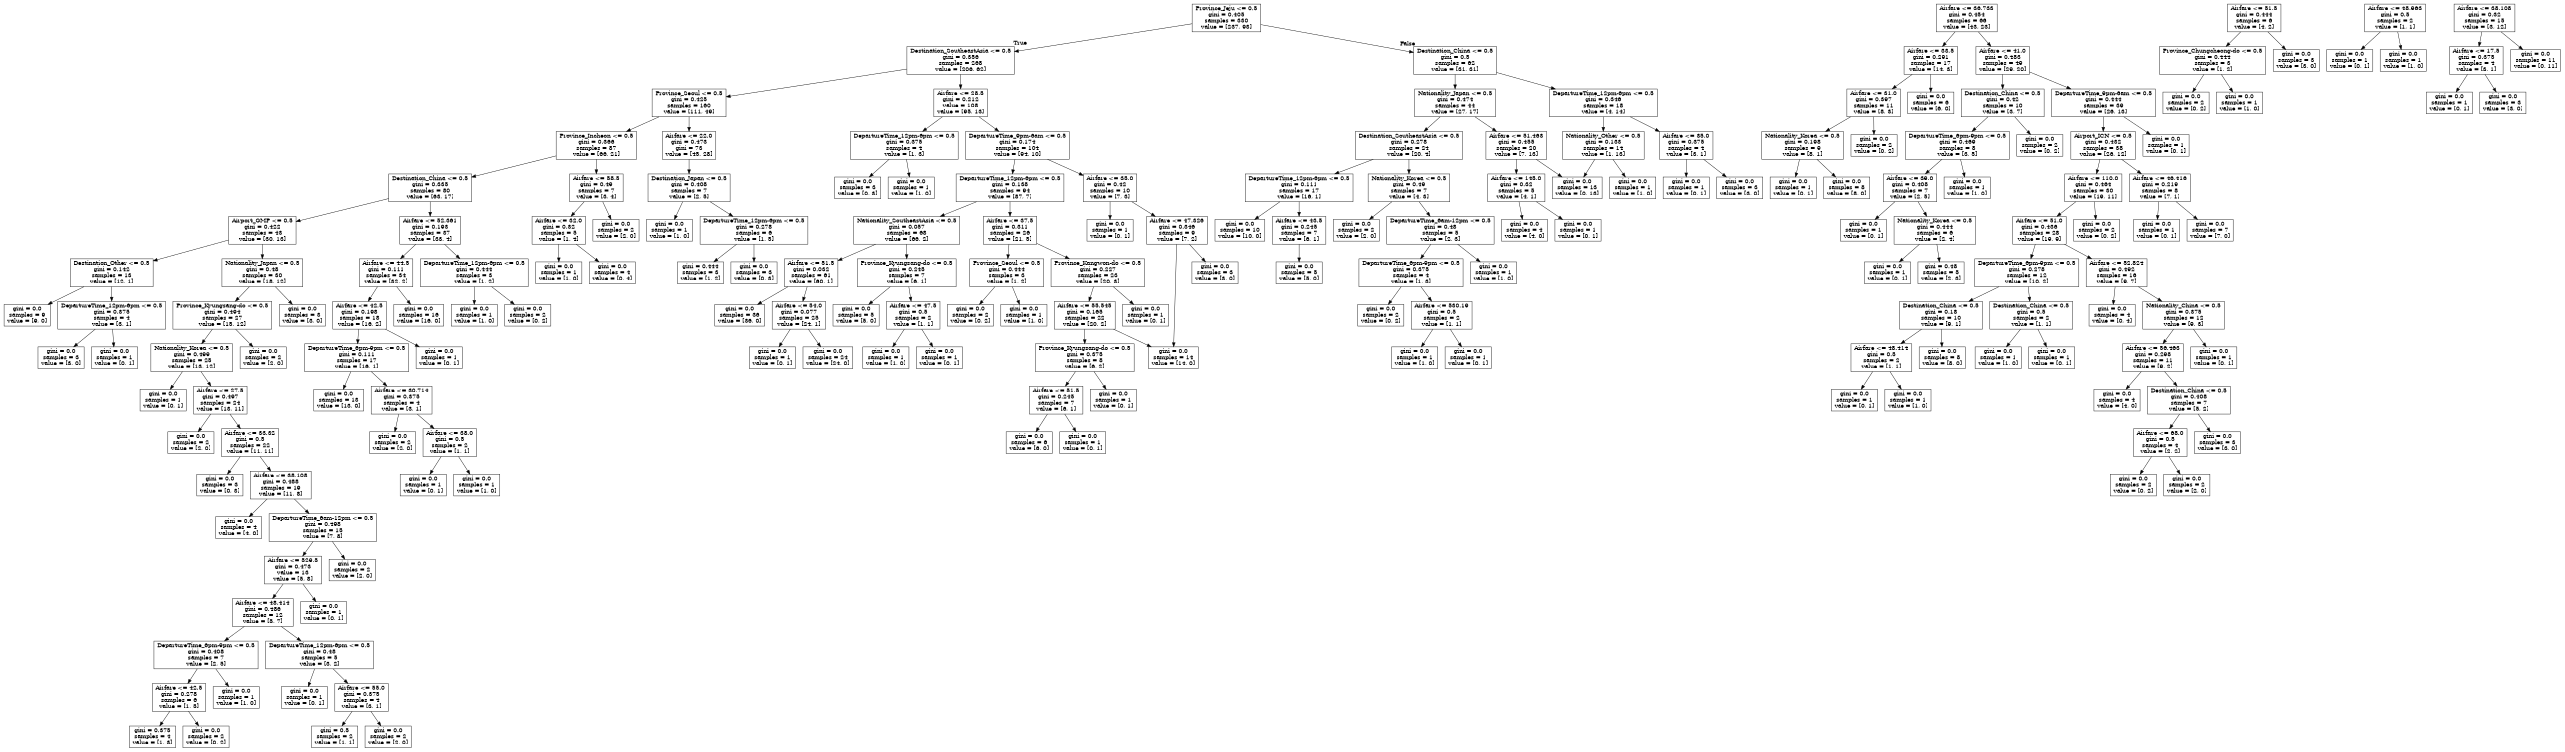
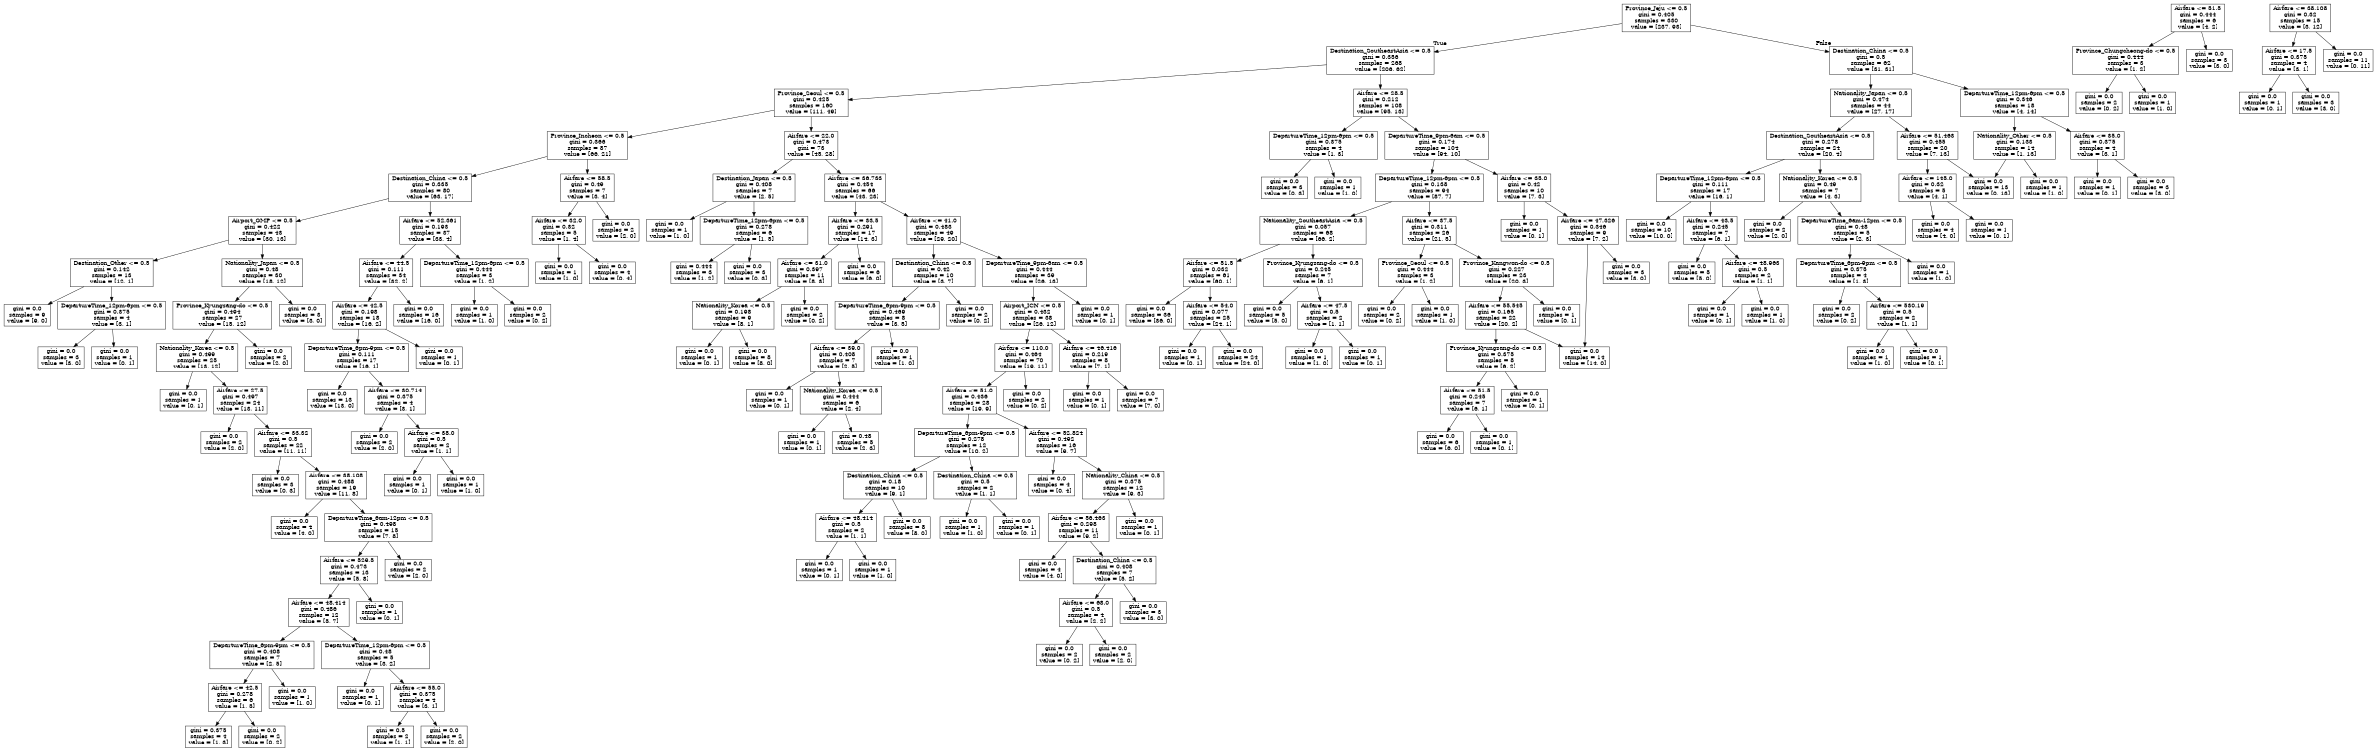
(961, 103) -> (1380, 103)
none -> (832, 165)
(2093, 188) -> (1023, 358)
none -> (1730, 250)
(293, 570) -> (349, 570)
